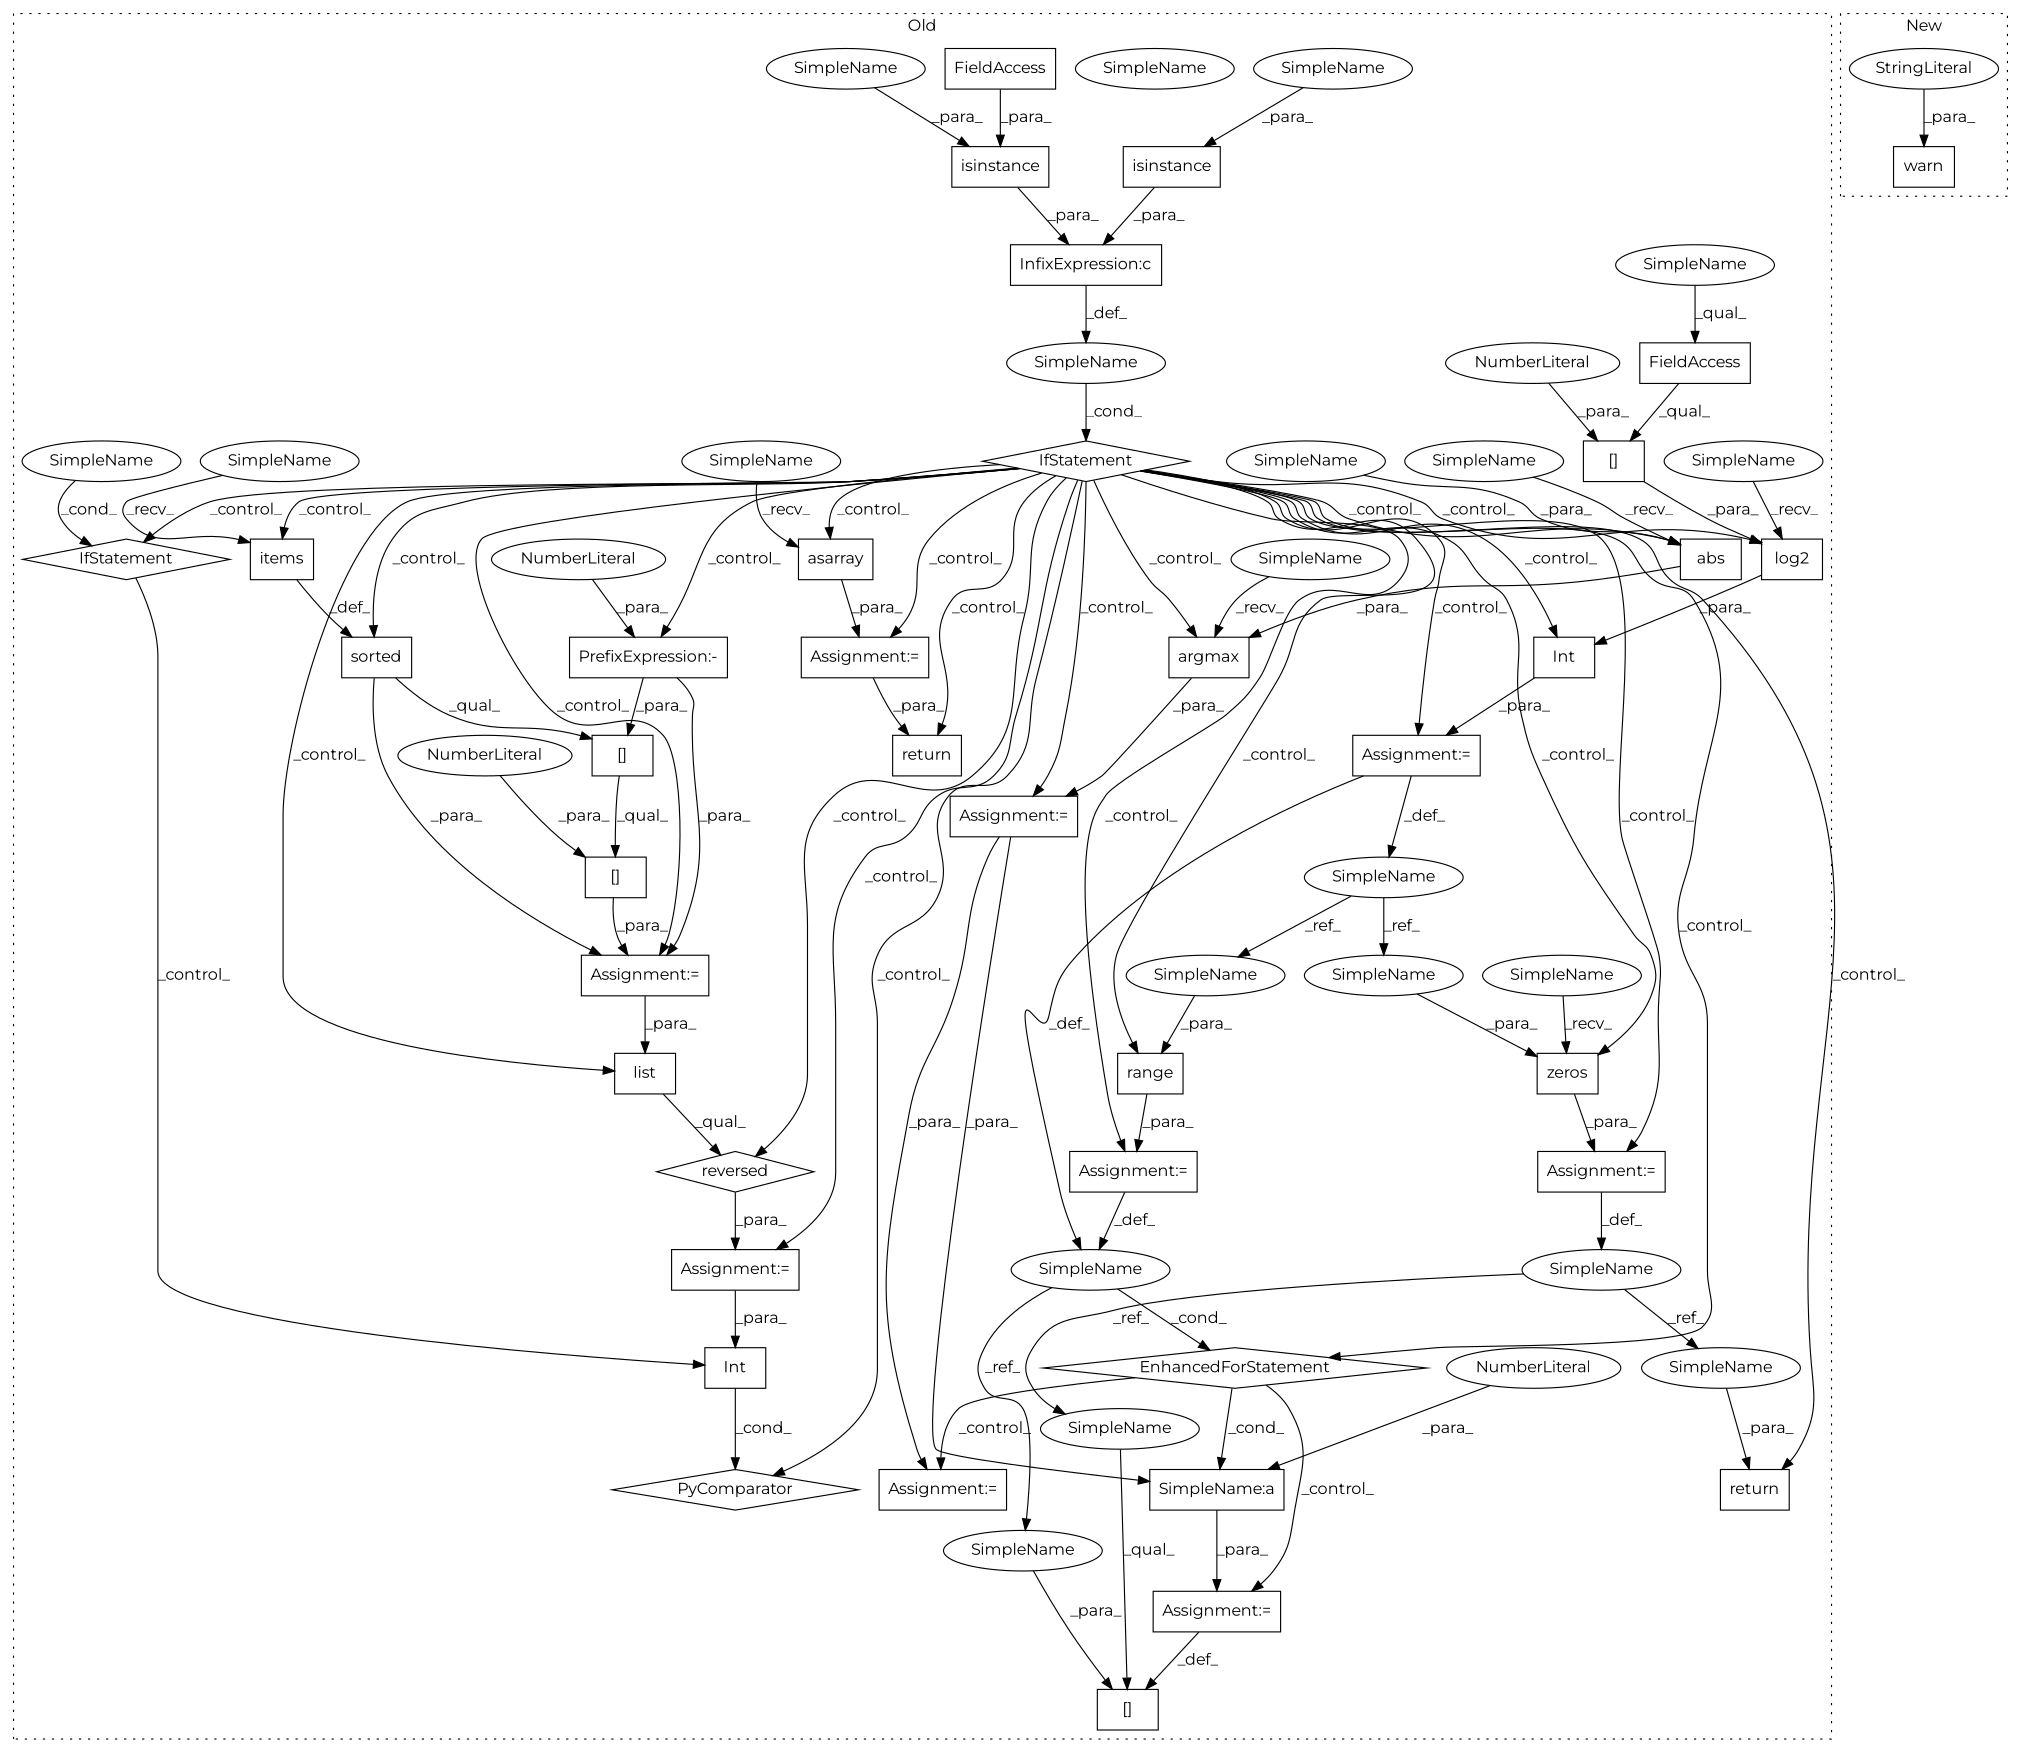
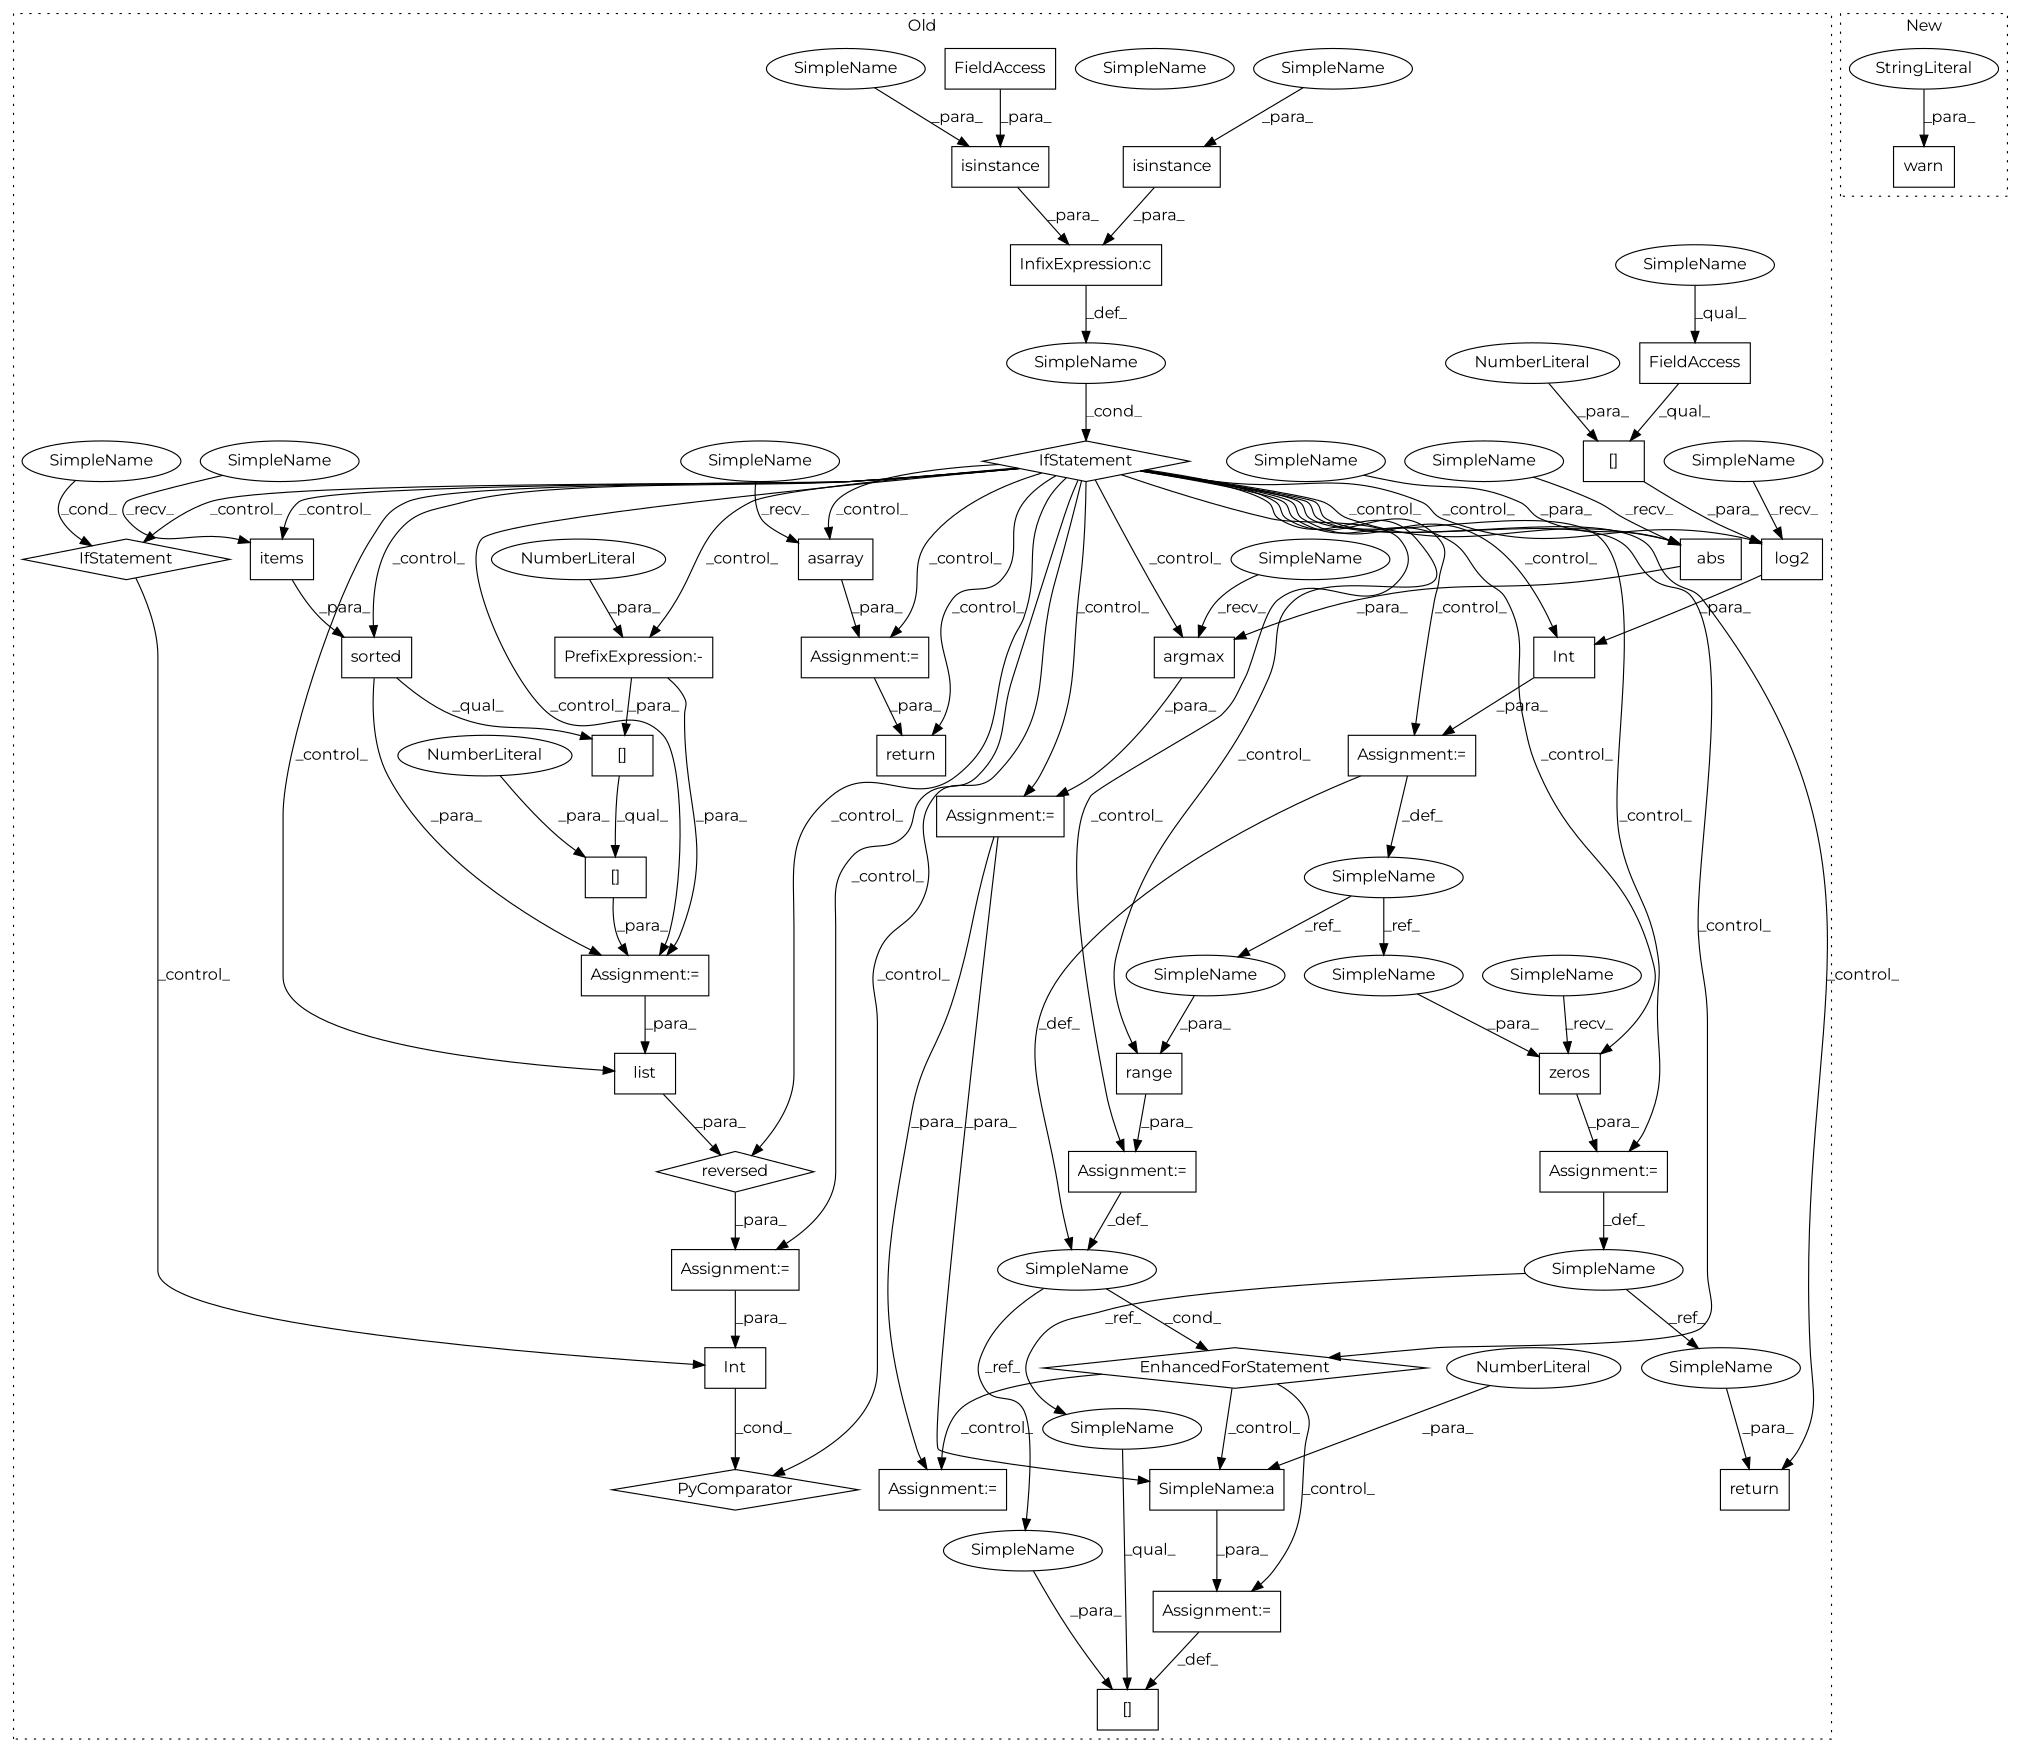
(350, 608) -> (345, 608)
(721, 1123) -> (721, 1123)
(1256, 1429) -> (1264, 1429)
